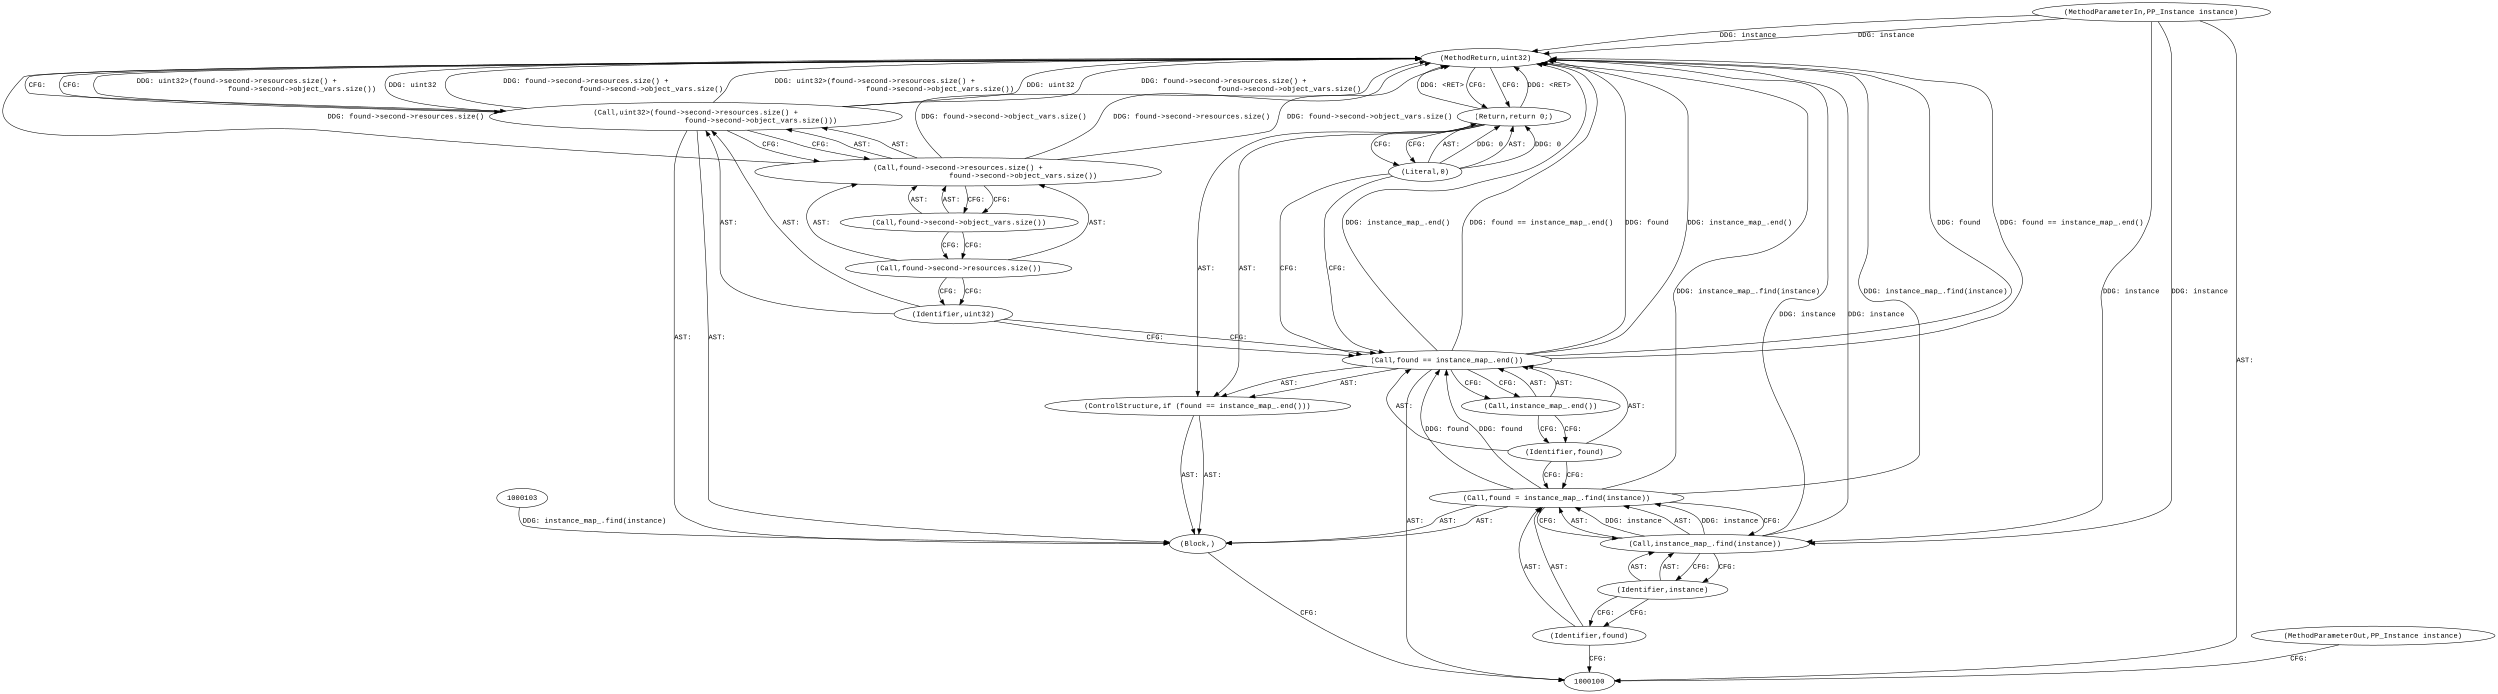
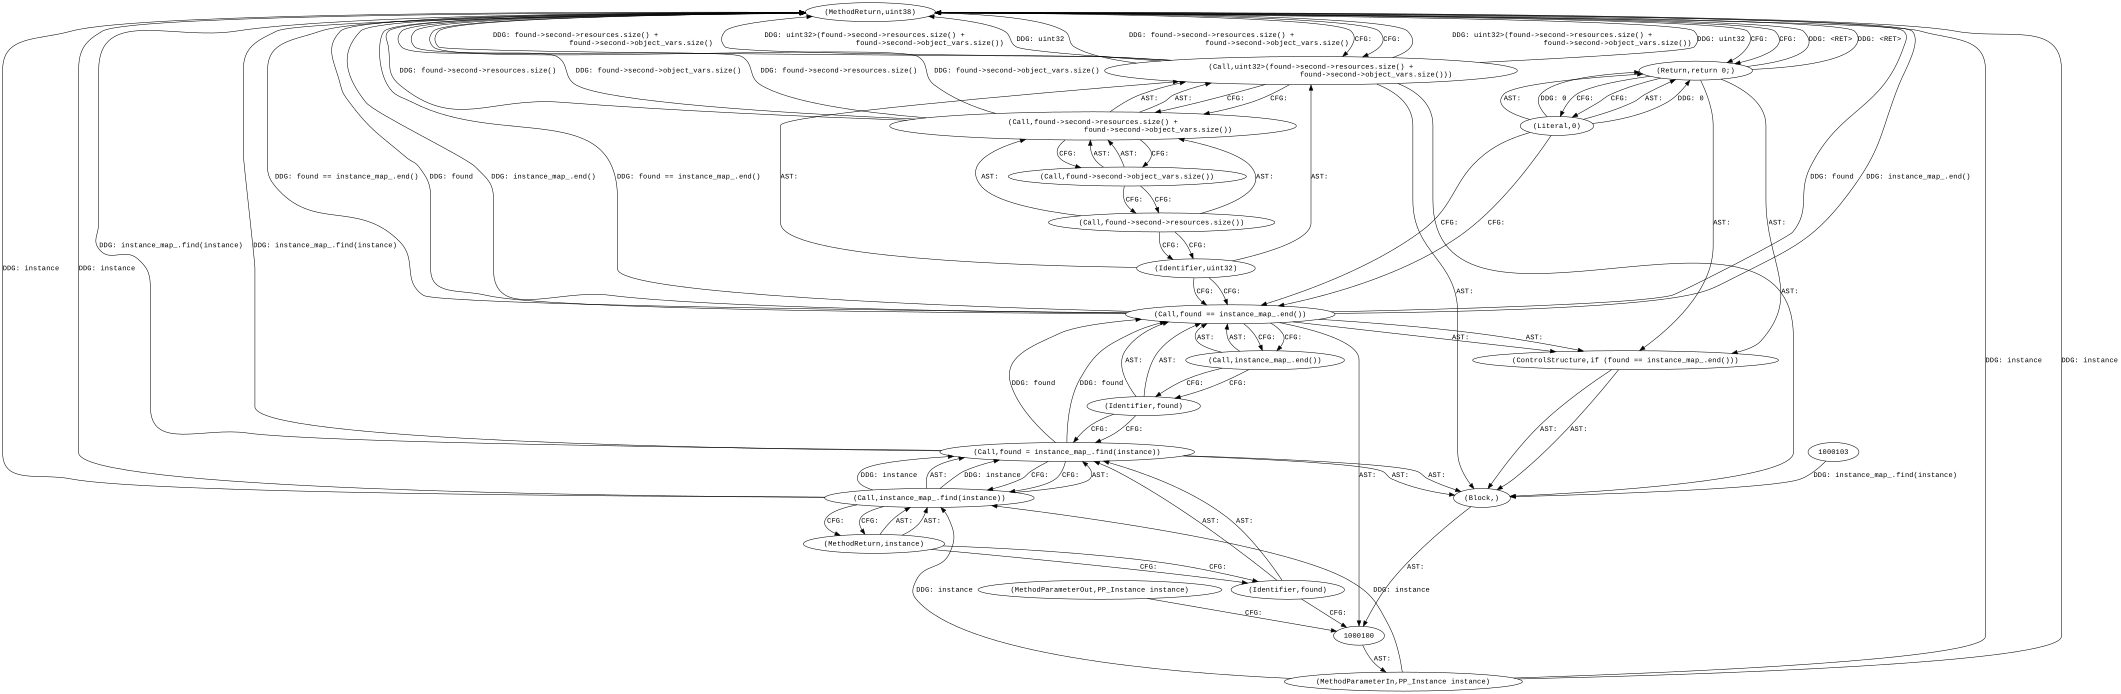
(1486, 58) -> (870, 12)
(1663, 590) -> (874, 544)
(1311, 613) -> (1418, 567)
(2236, 629) -> (1370, 659)
